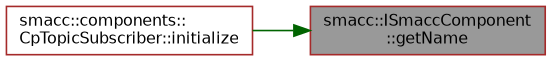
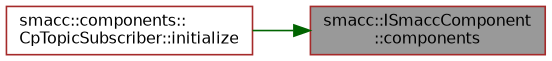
(428, 31) -> (428, 31)
